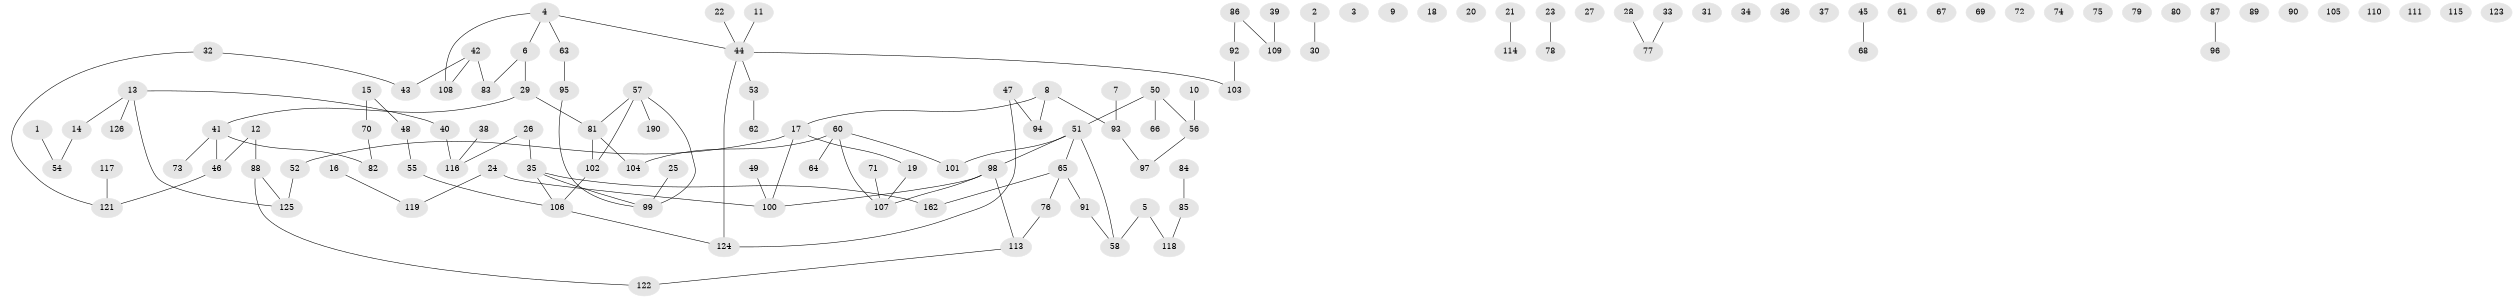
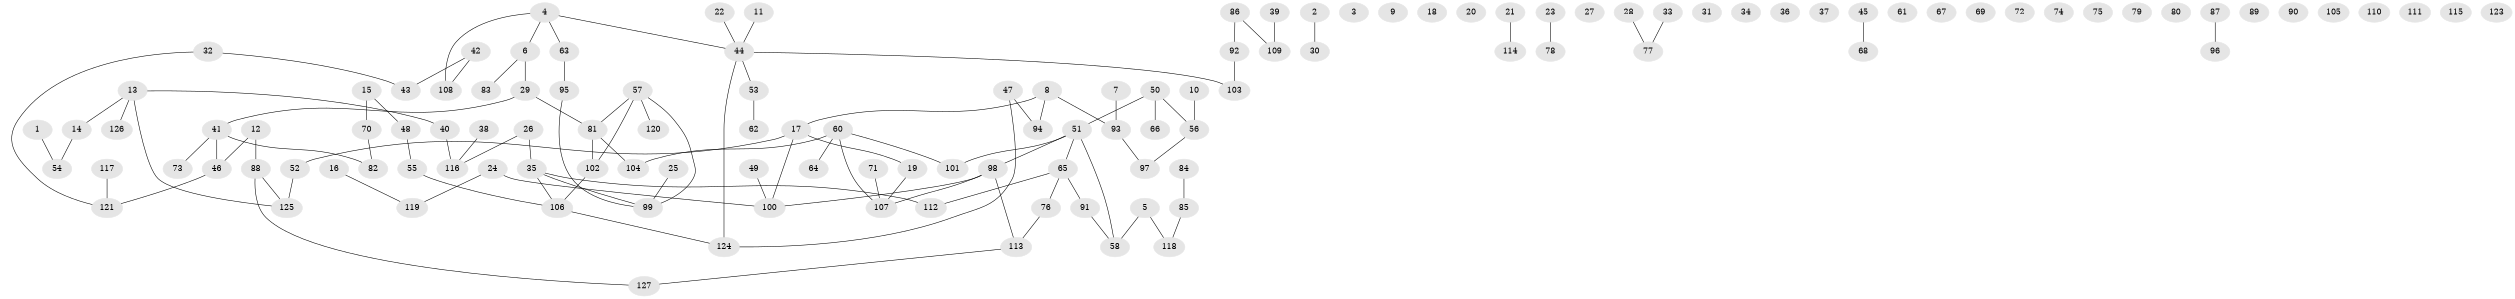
(481, 71) -> none
(653, 130) -> (653, 130)
(931, 208) -> (931, 208)
(644, 286) -> (644, 286)
